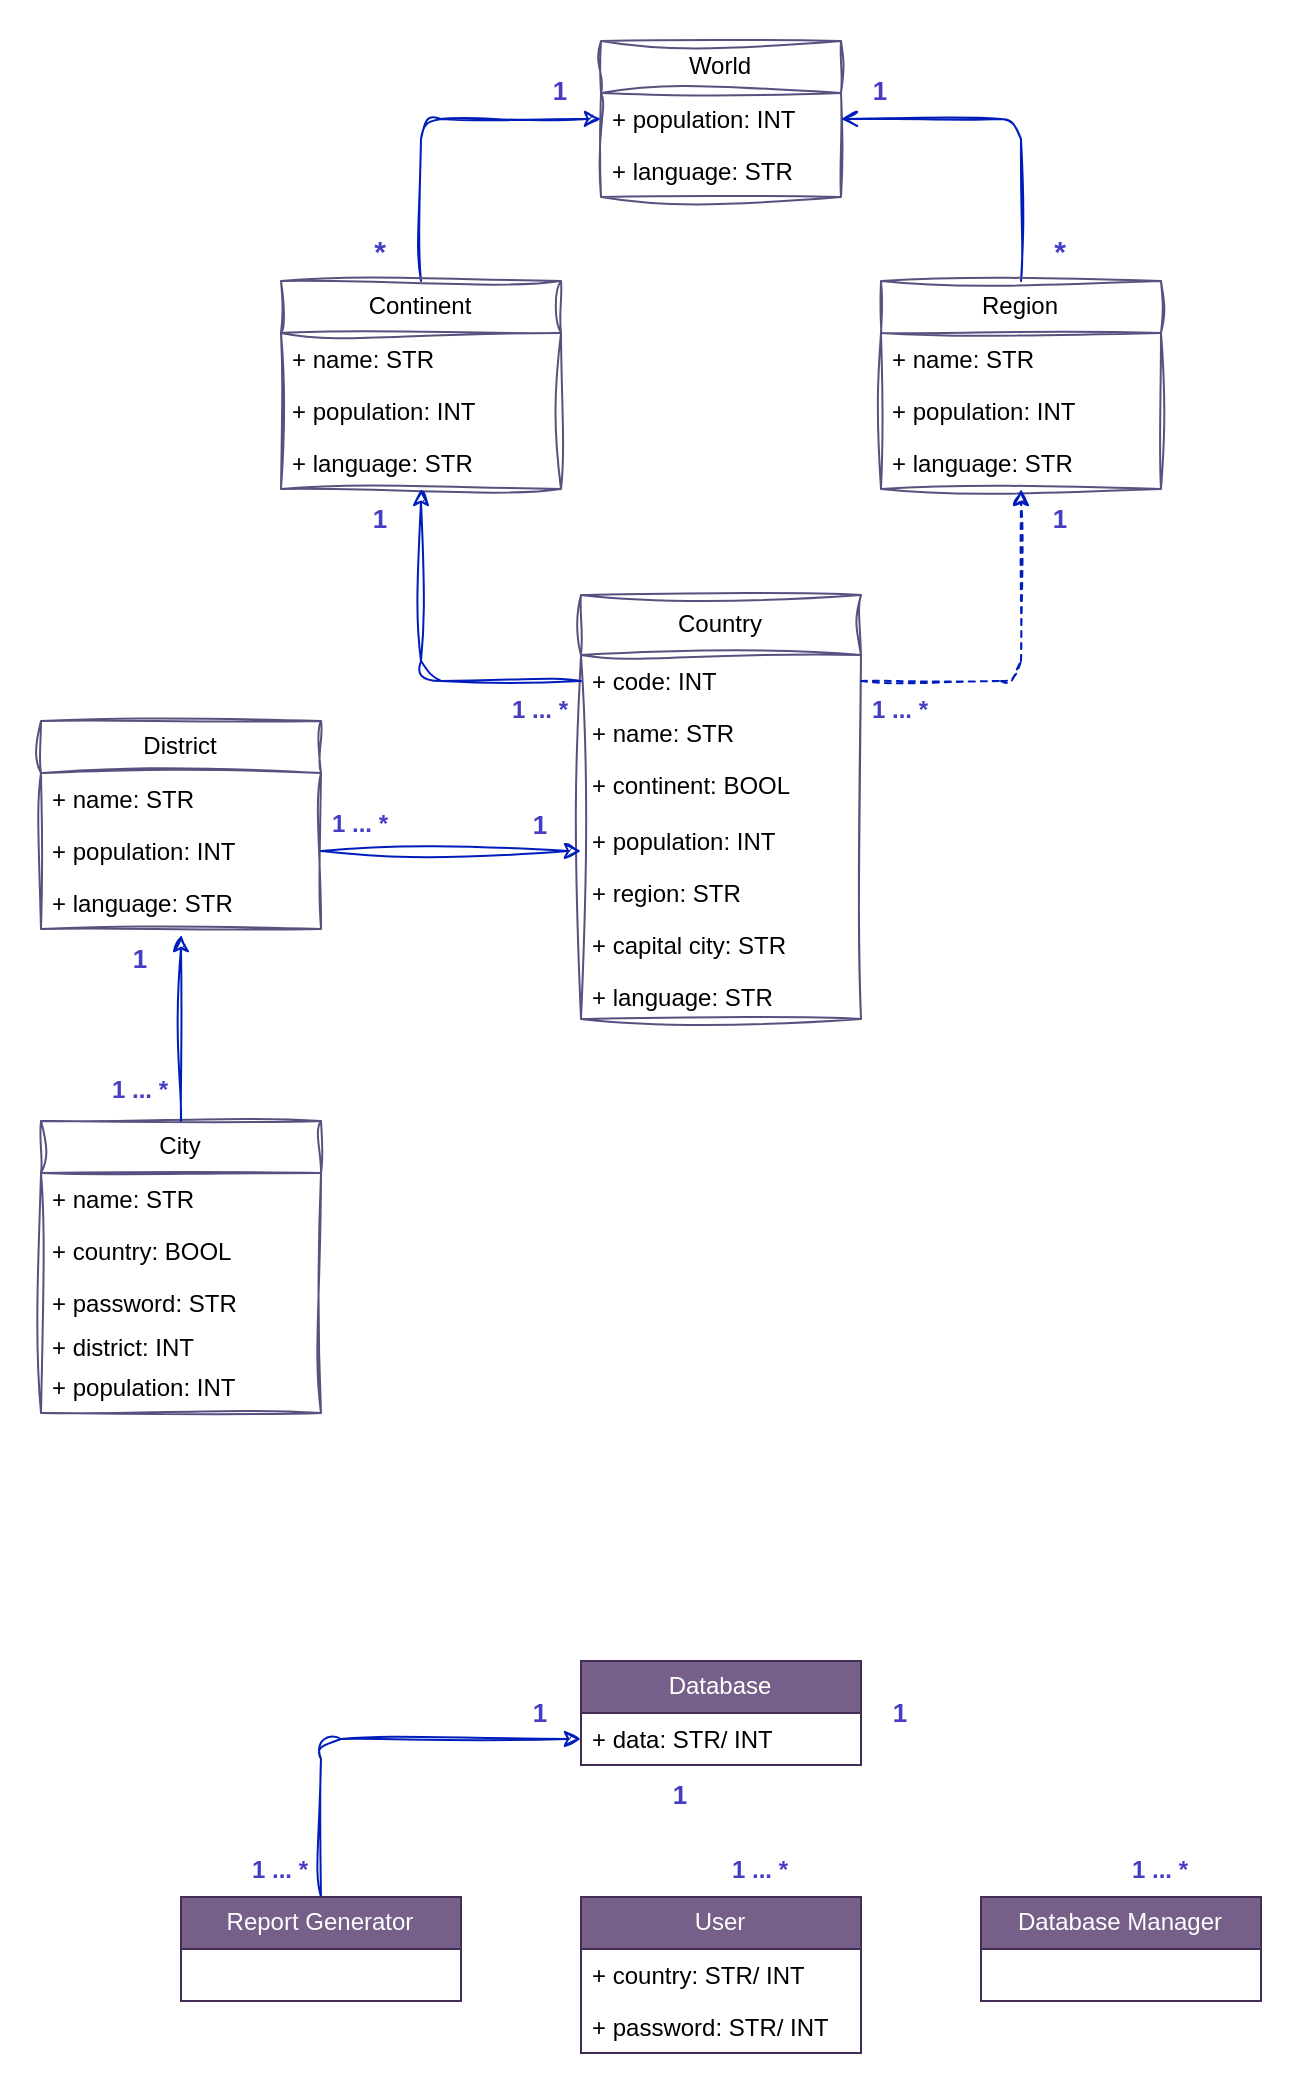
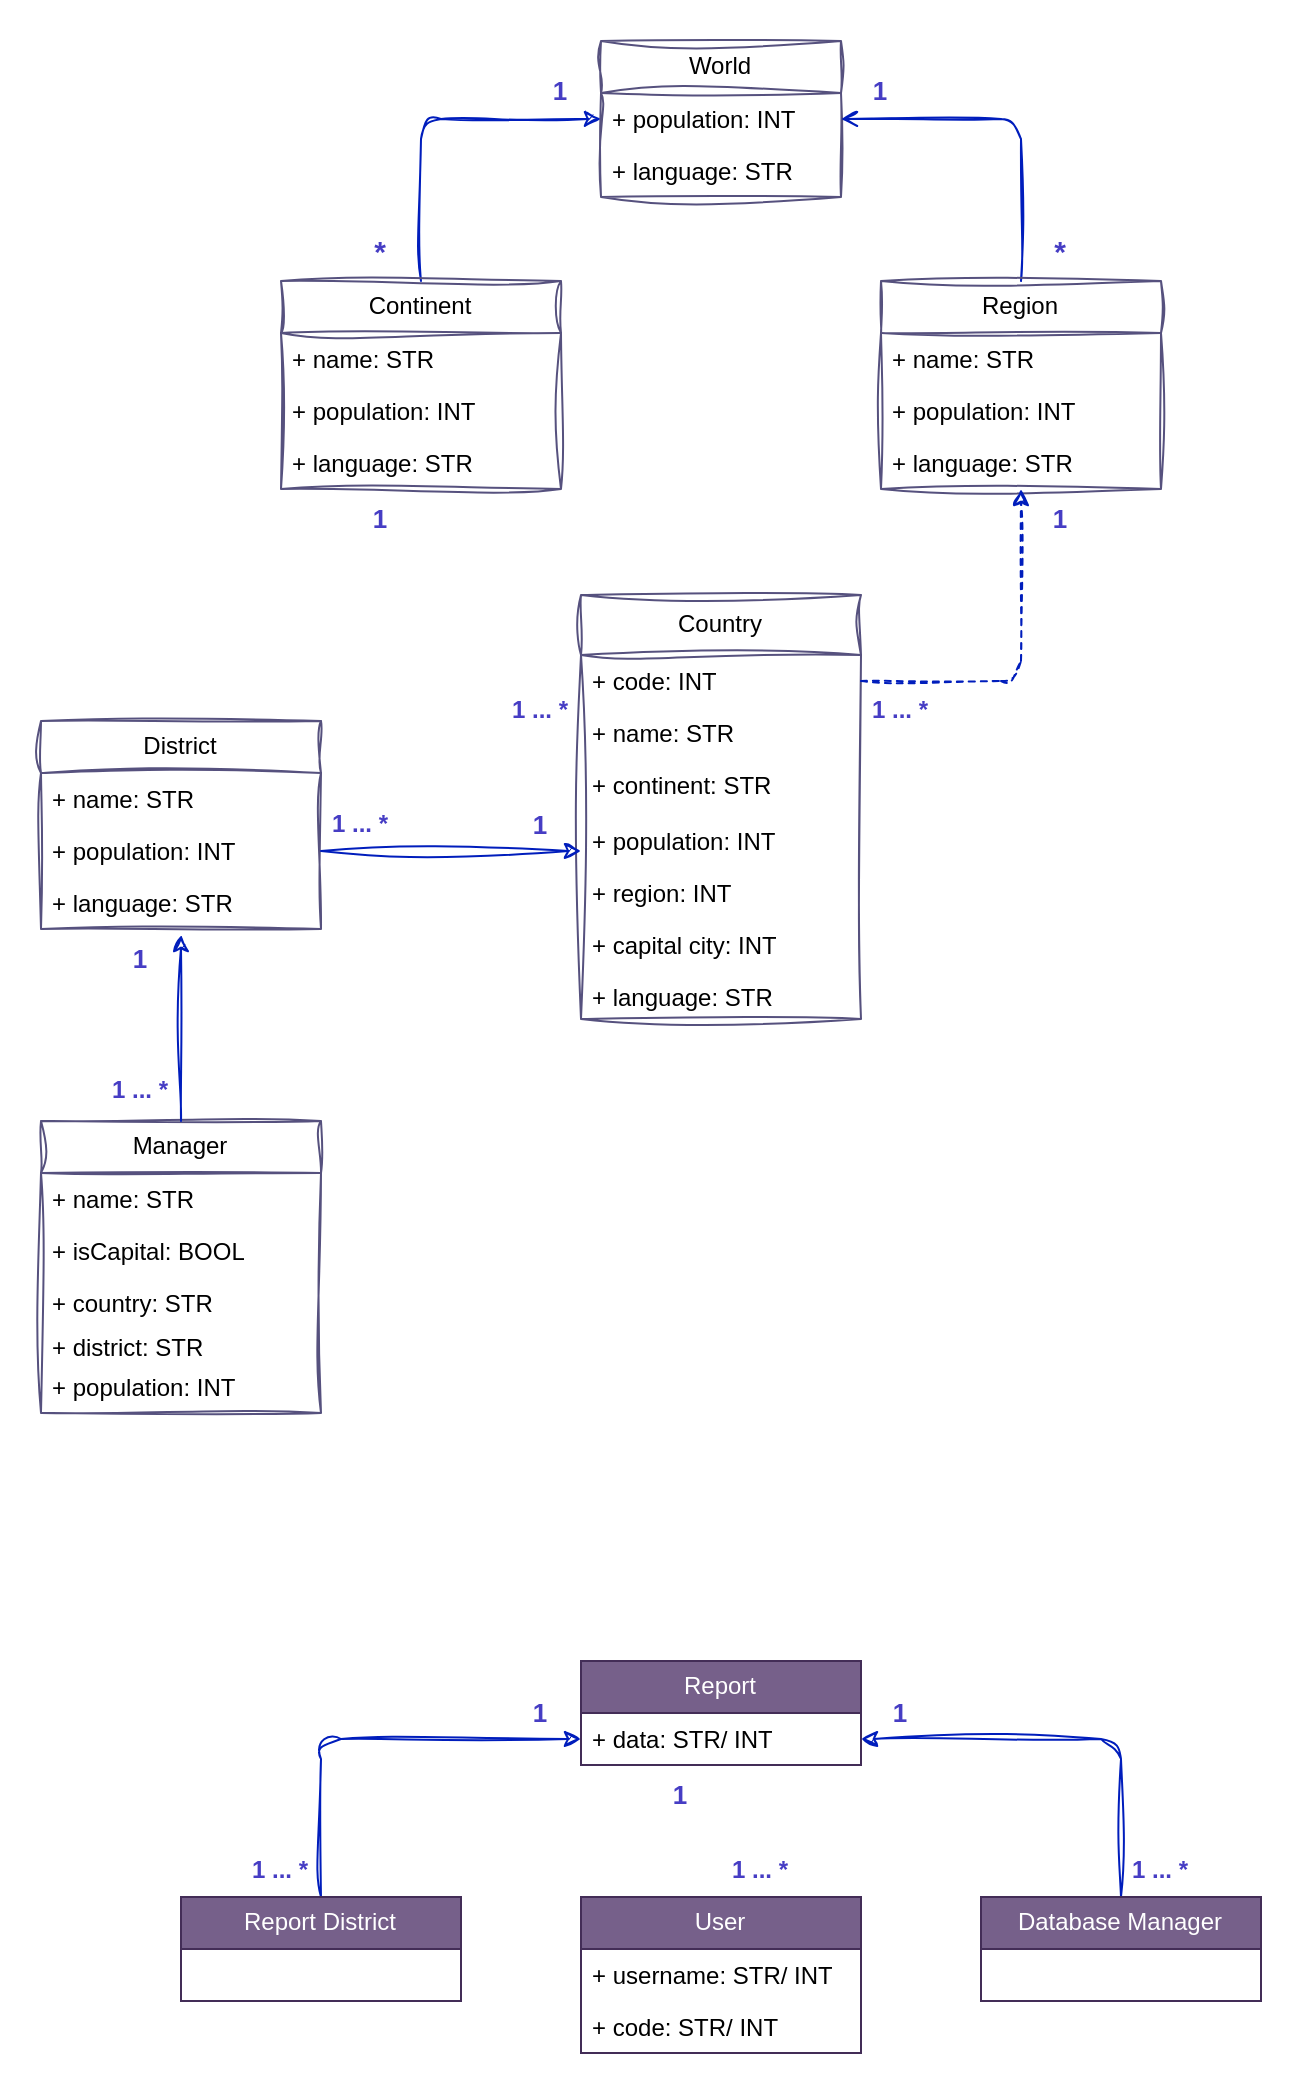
(421, 666) -> none
(695, 787) -> (688, 787)
(668, 895) -> (668, 895)
(699, 947) -> (699, 947)
(181, 1147) -> (181, 1147)
(144, 1253) -> (149, 1253)
(144, 1305) -> (138, 1305)
(138, 1349) -> (138, 1349)
(721, 1687) -> (721, 1687)
none -> (1070, 1739)
(321, 1923) -> (321, 1923)
(708, 1977) -> (715, 1977)
(715, 2029) -> (688, 2029)
